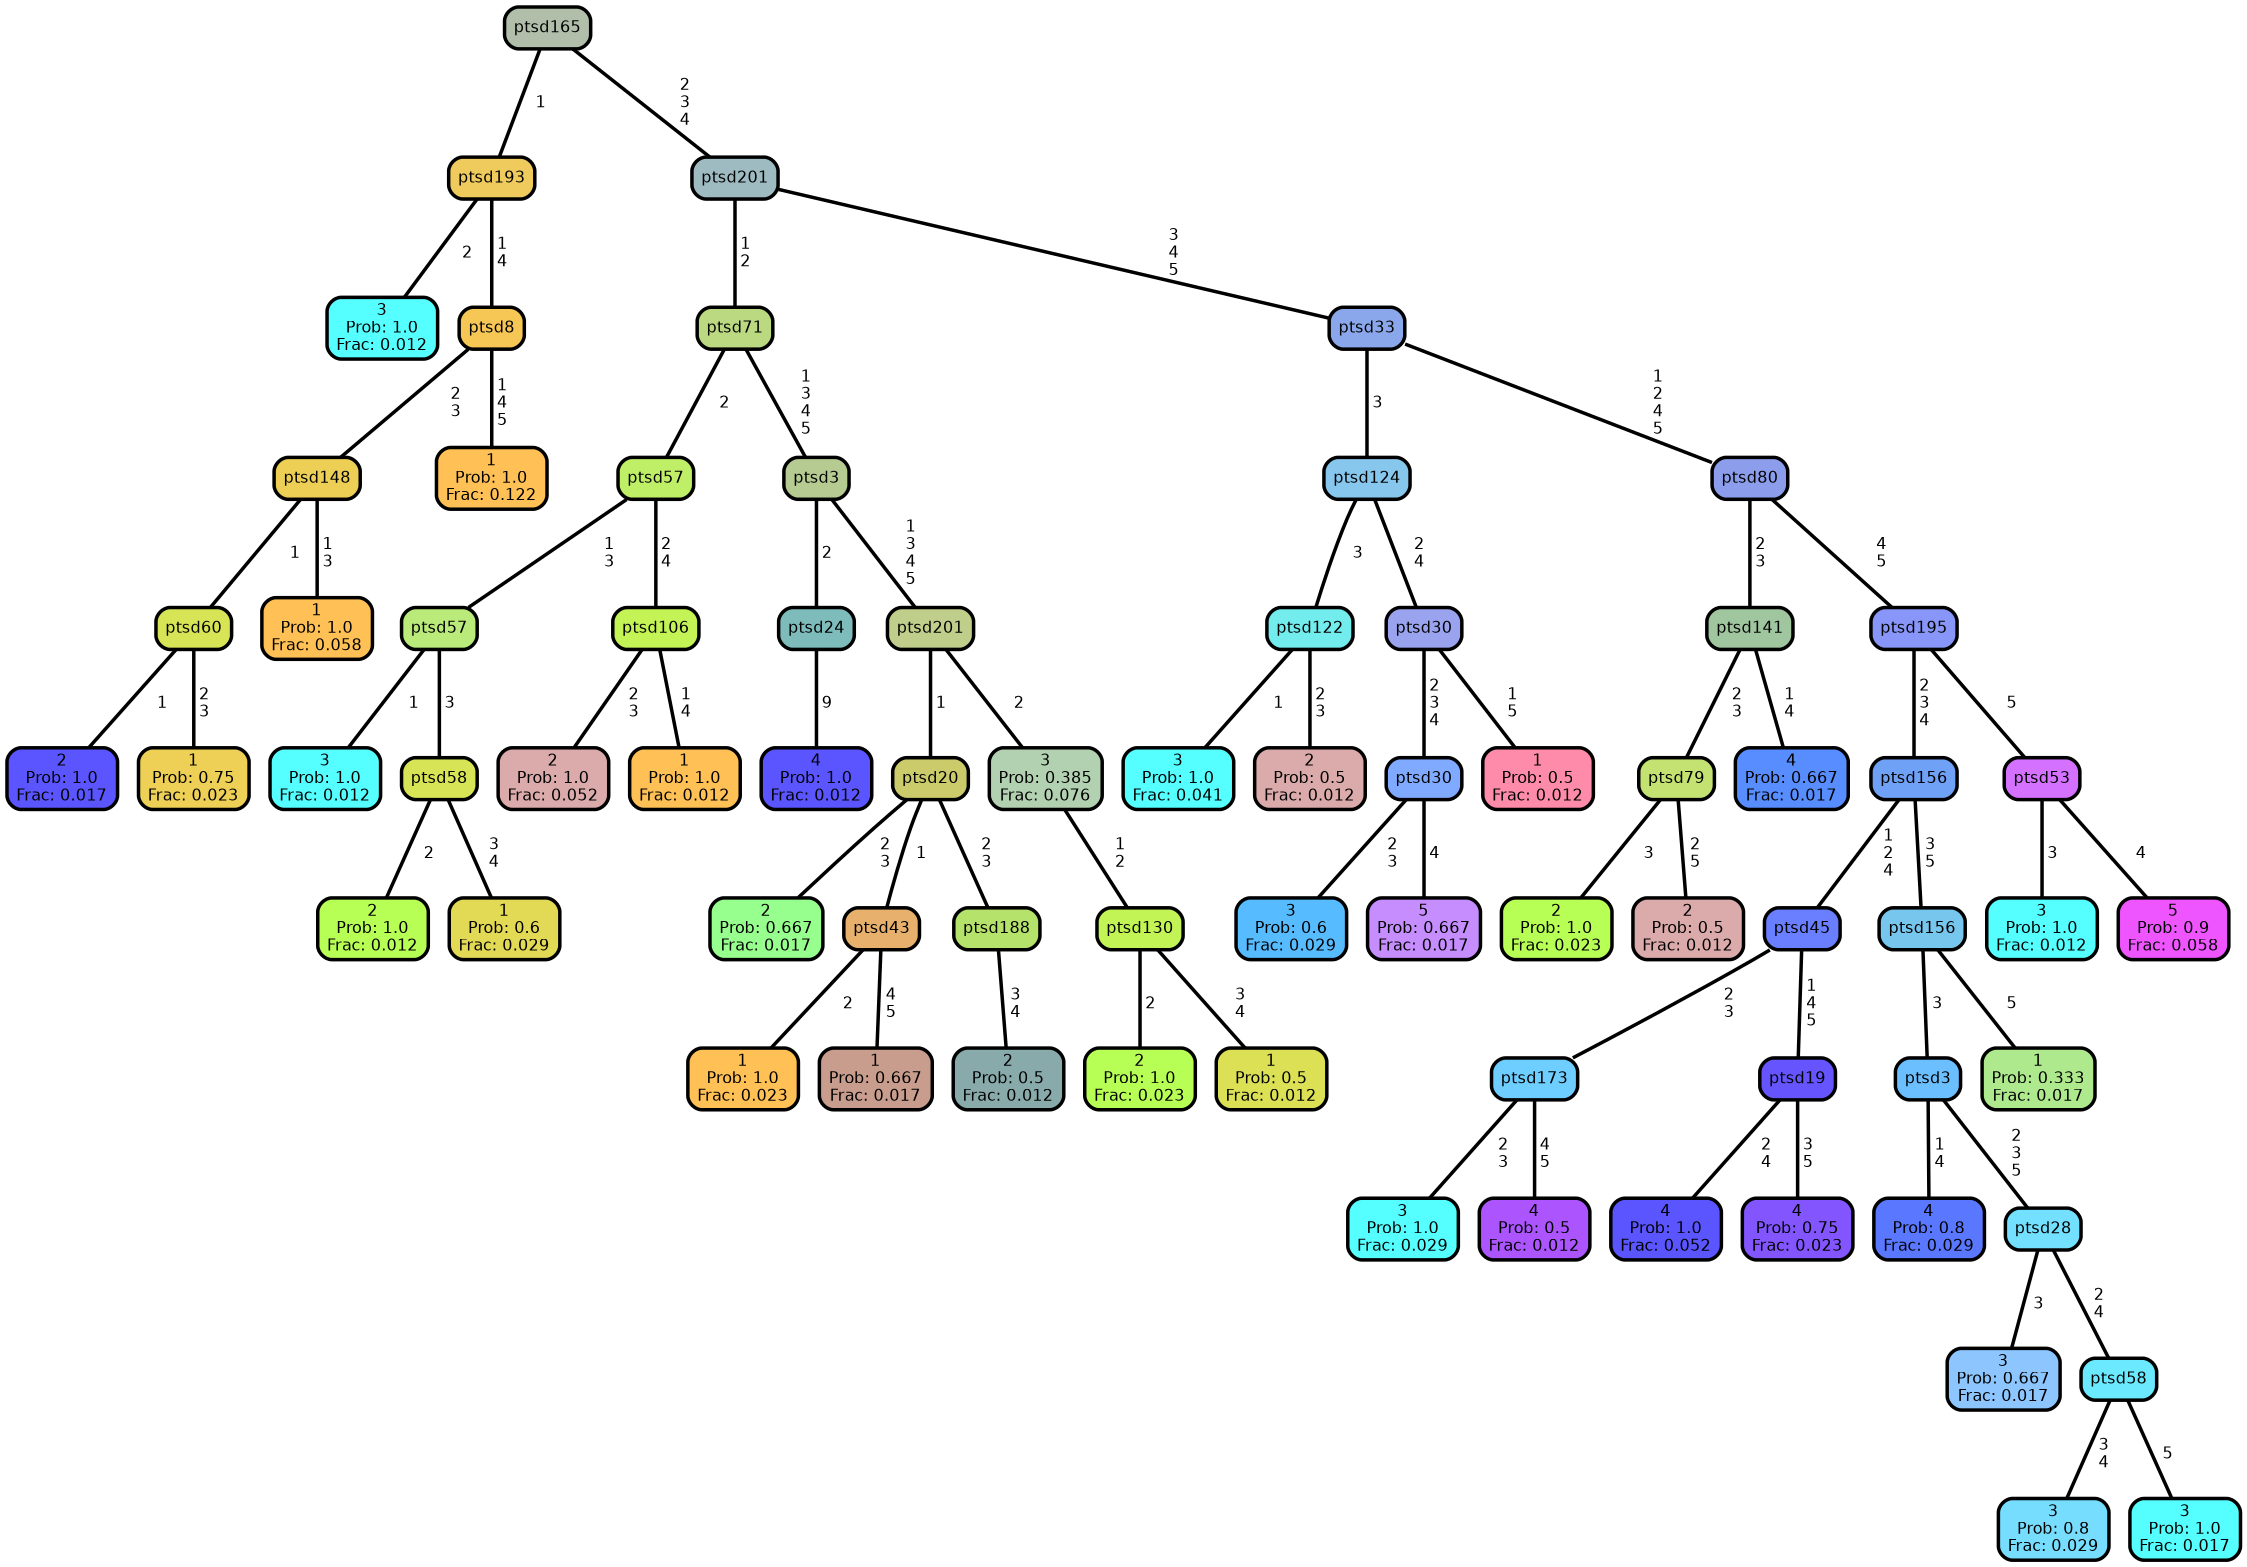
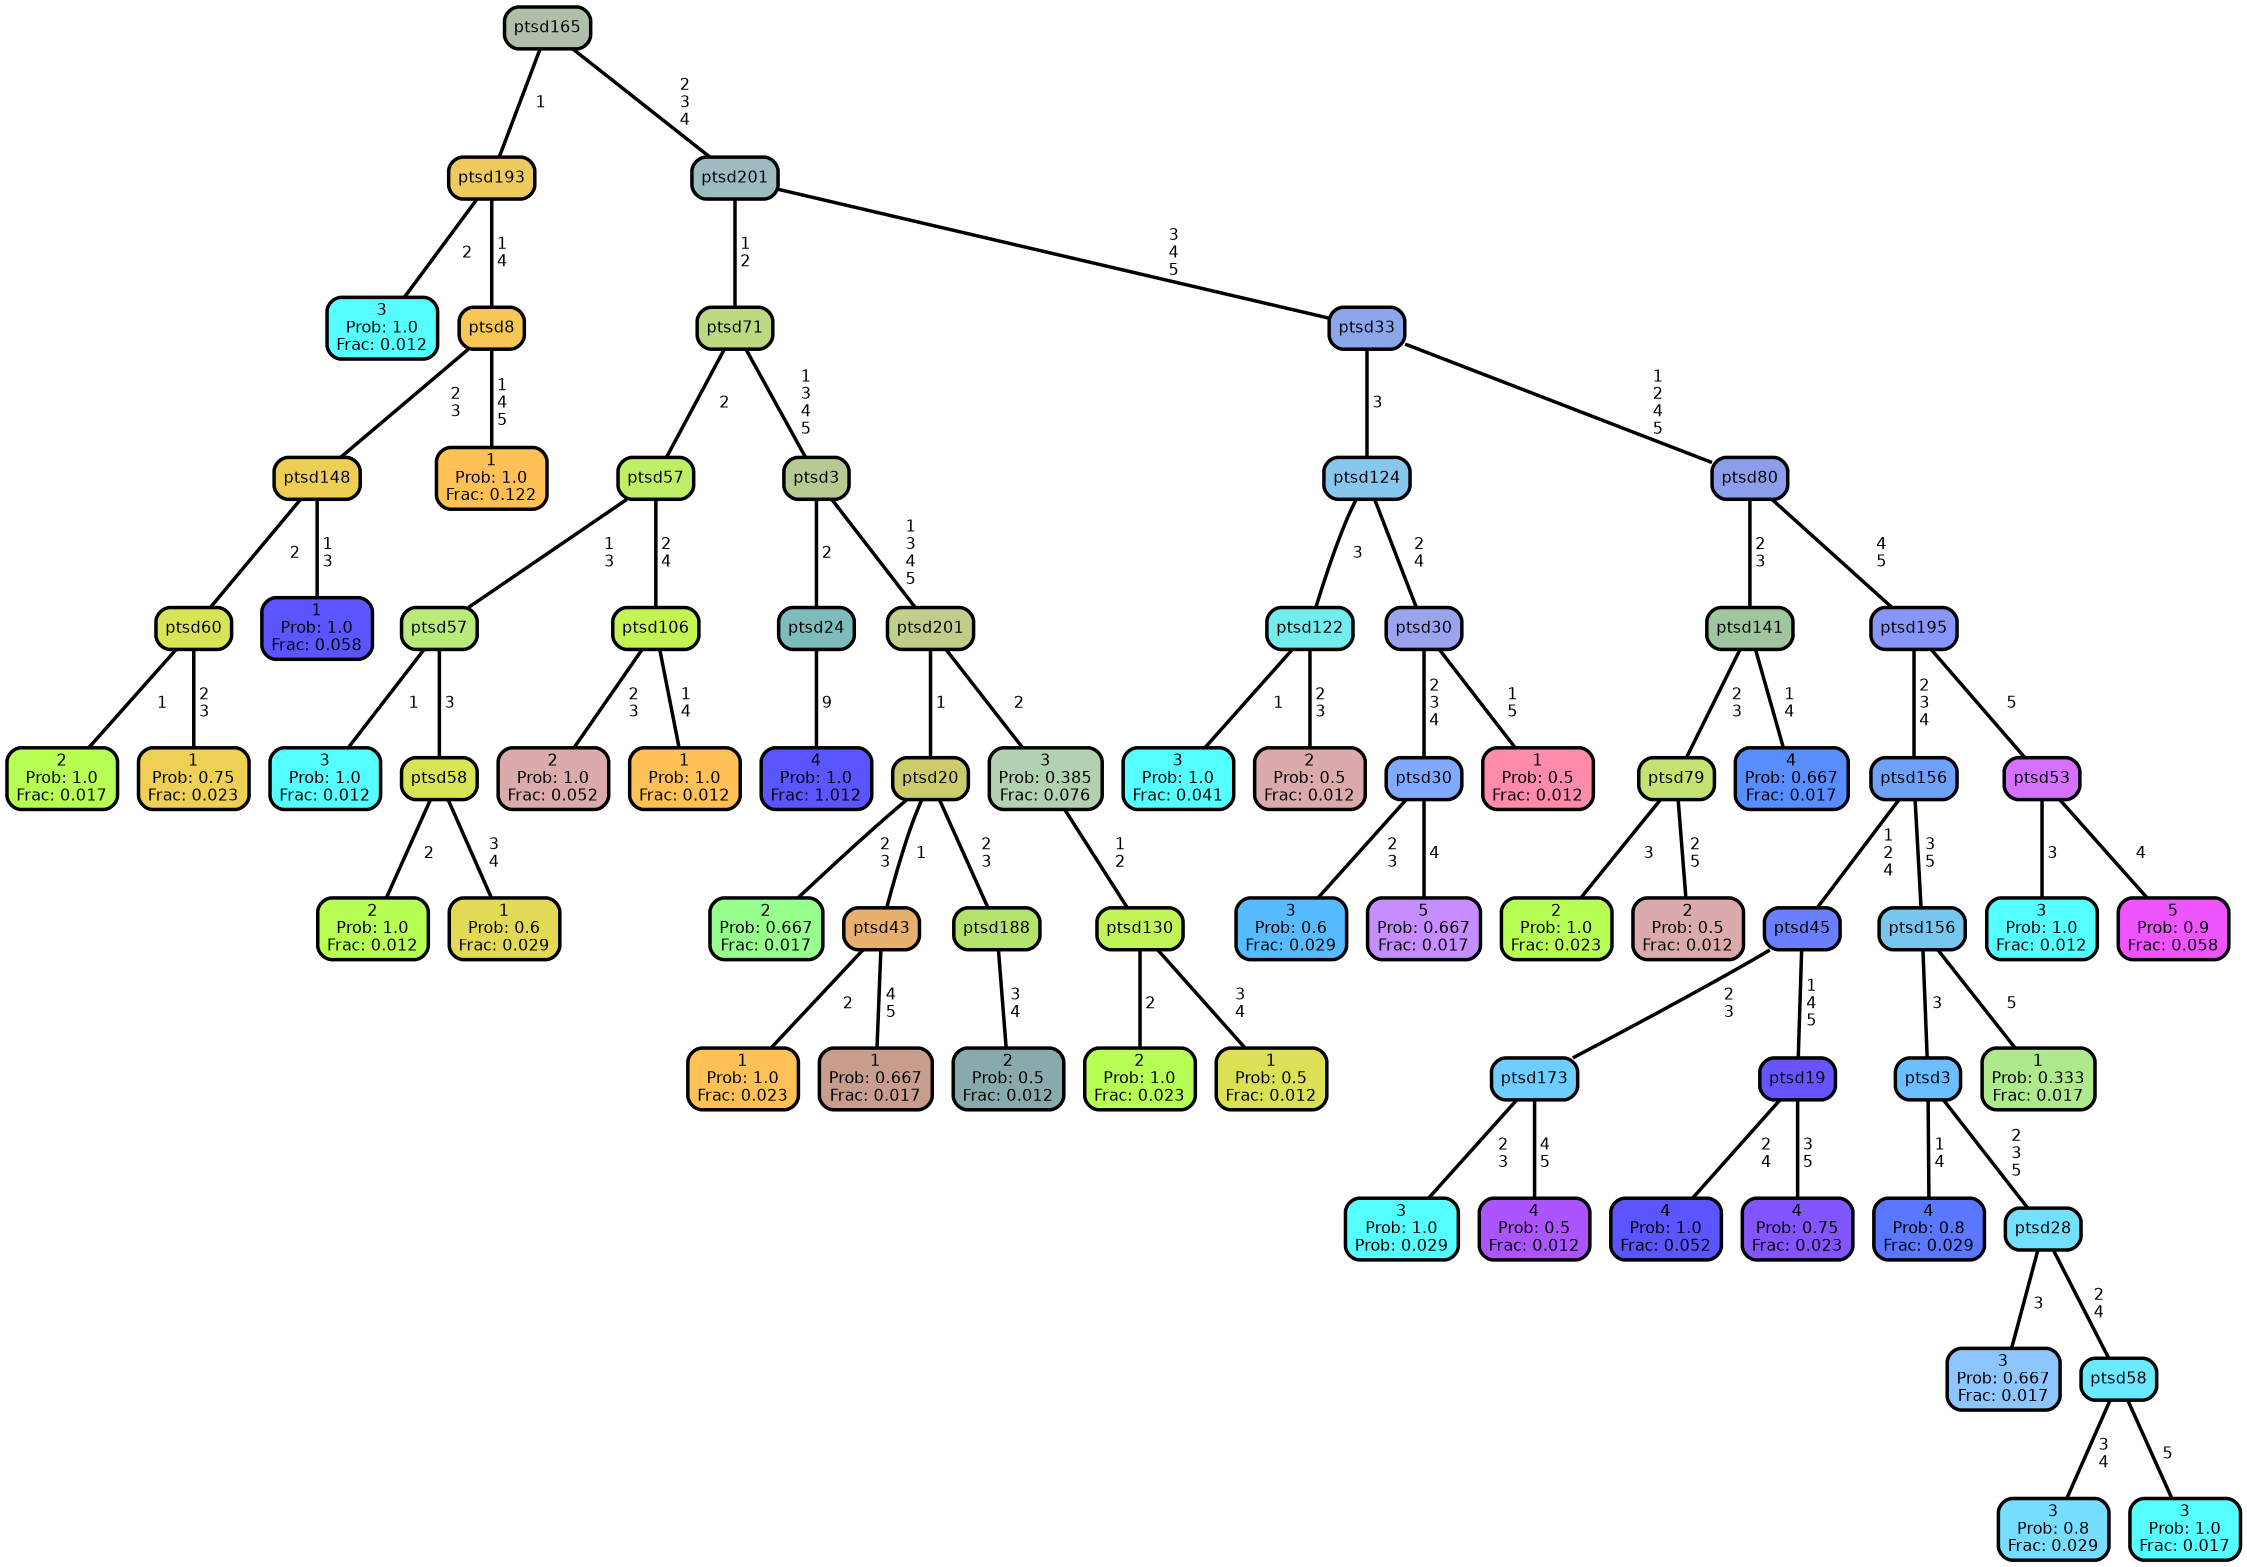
(293, 553) -> (293, 553)
(317, 628) -> (317, 628)
(62, 779) -> (62, 779)
(816, 779) -> (816, 779)
(1403, 1229) -> (1402, 1229)
